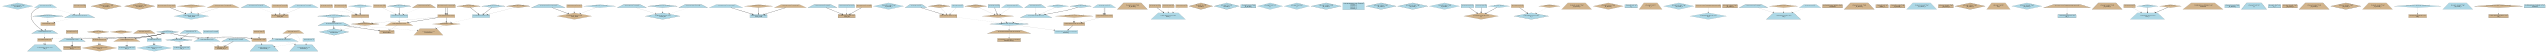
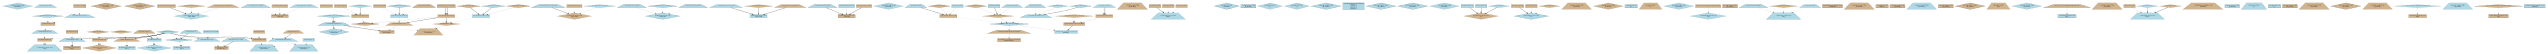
(1201, 6) -> none
none -> (1531, 6)
(32, 19) -> none
